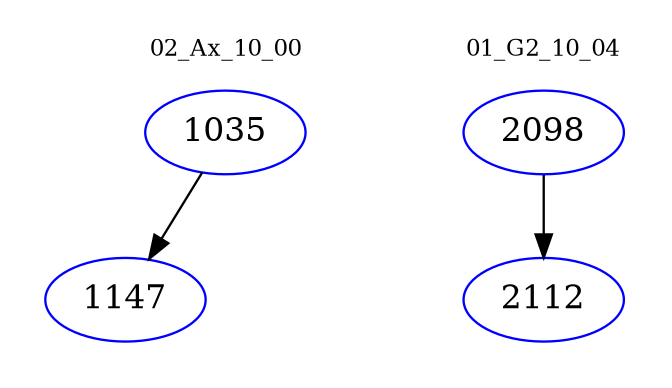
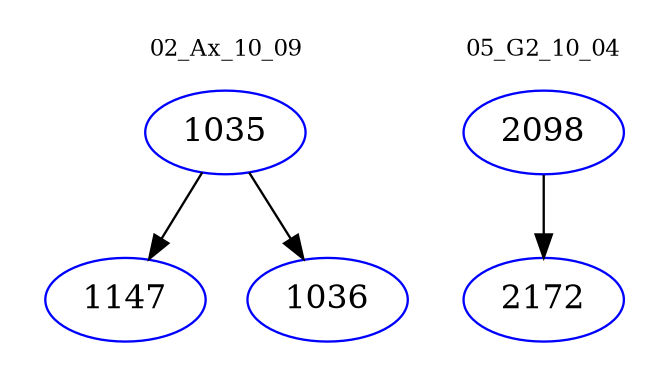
(227, 50) -> (227, 50)
(544, 50) -> (544, 50)
none -> (328, 300)
(544, 300) -> (544, 300)
